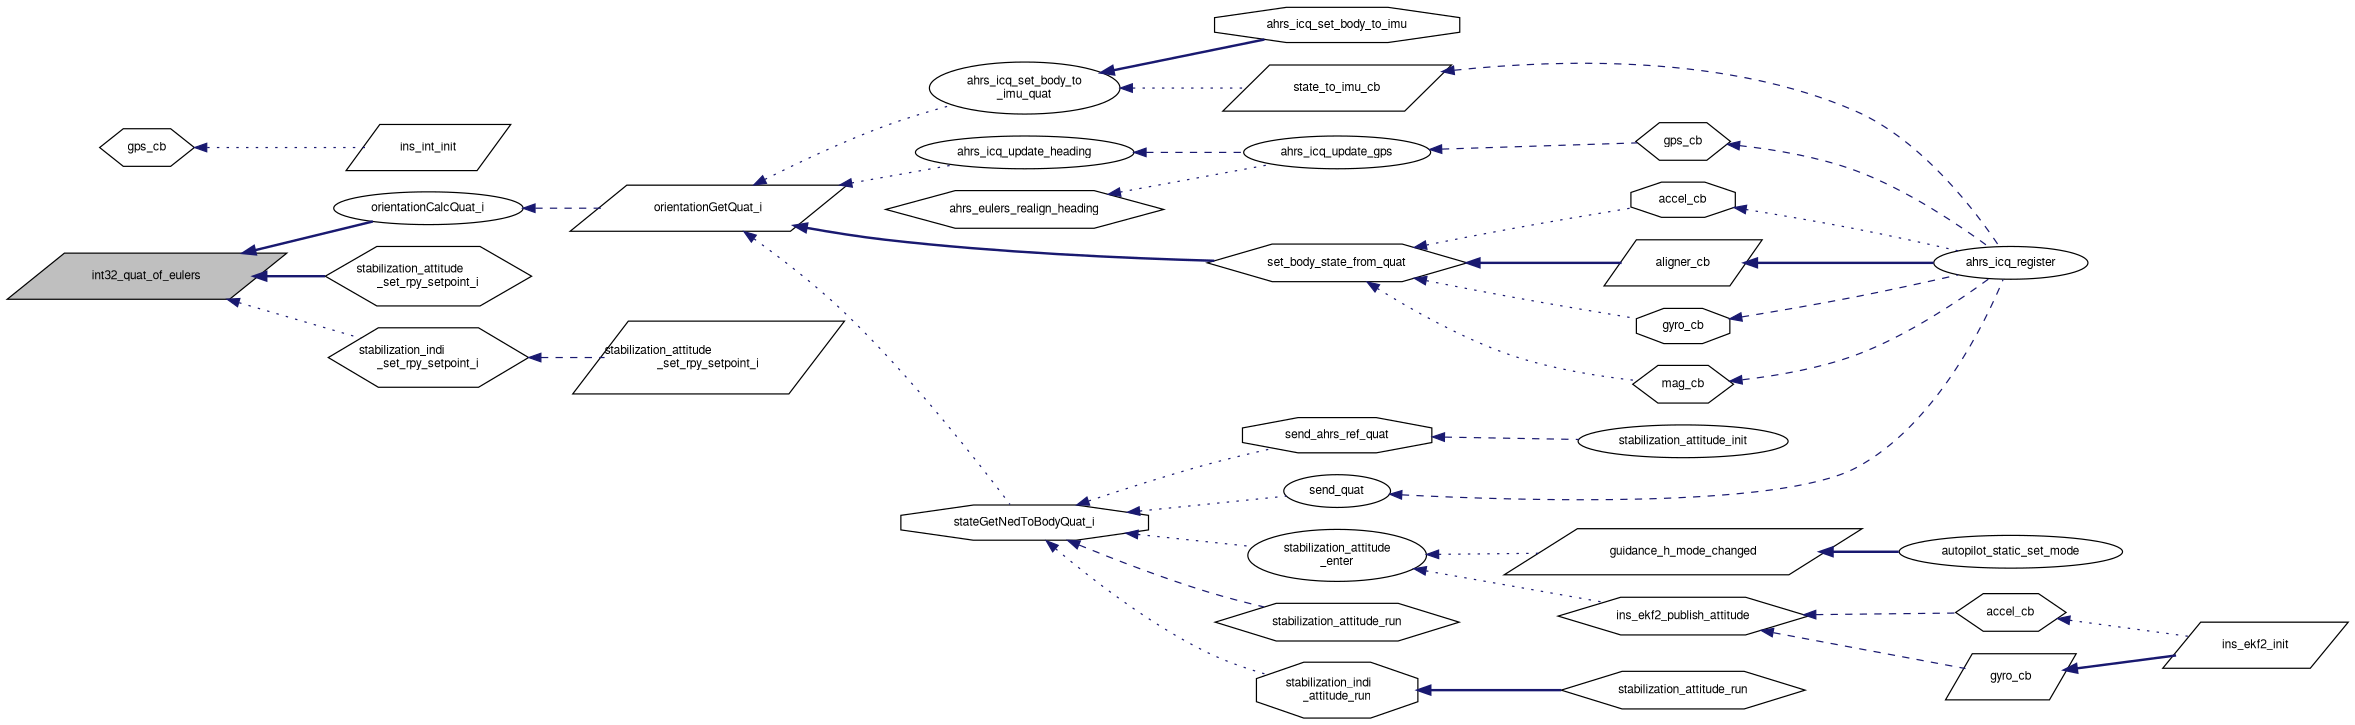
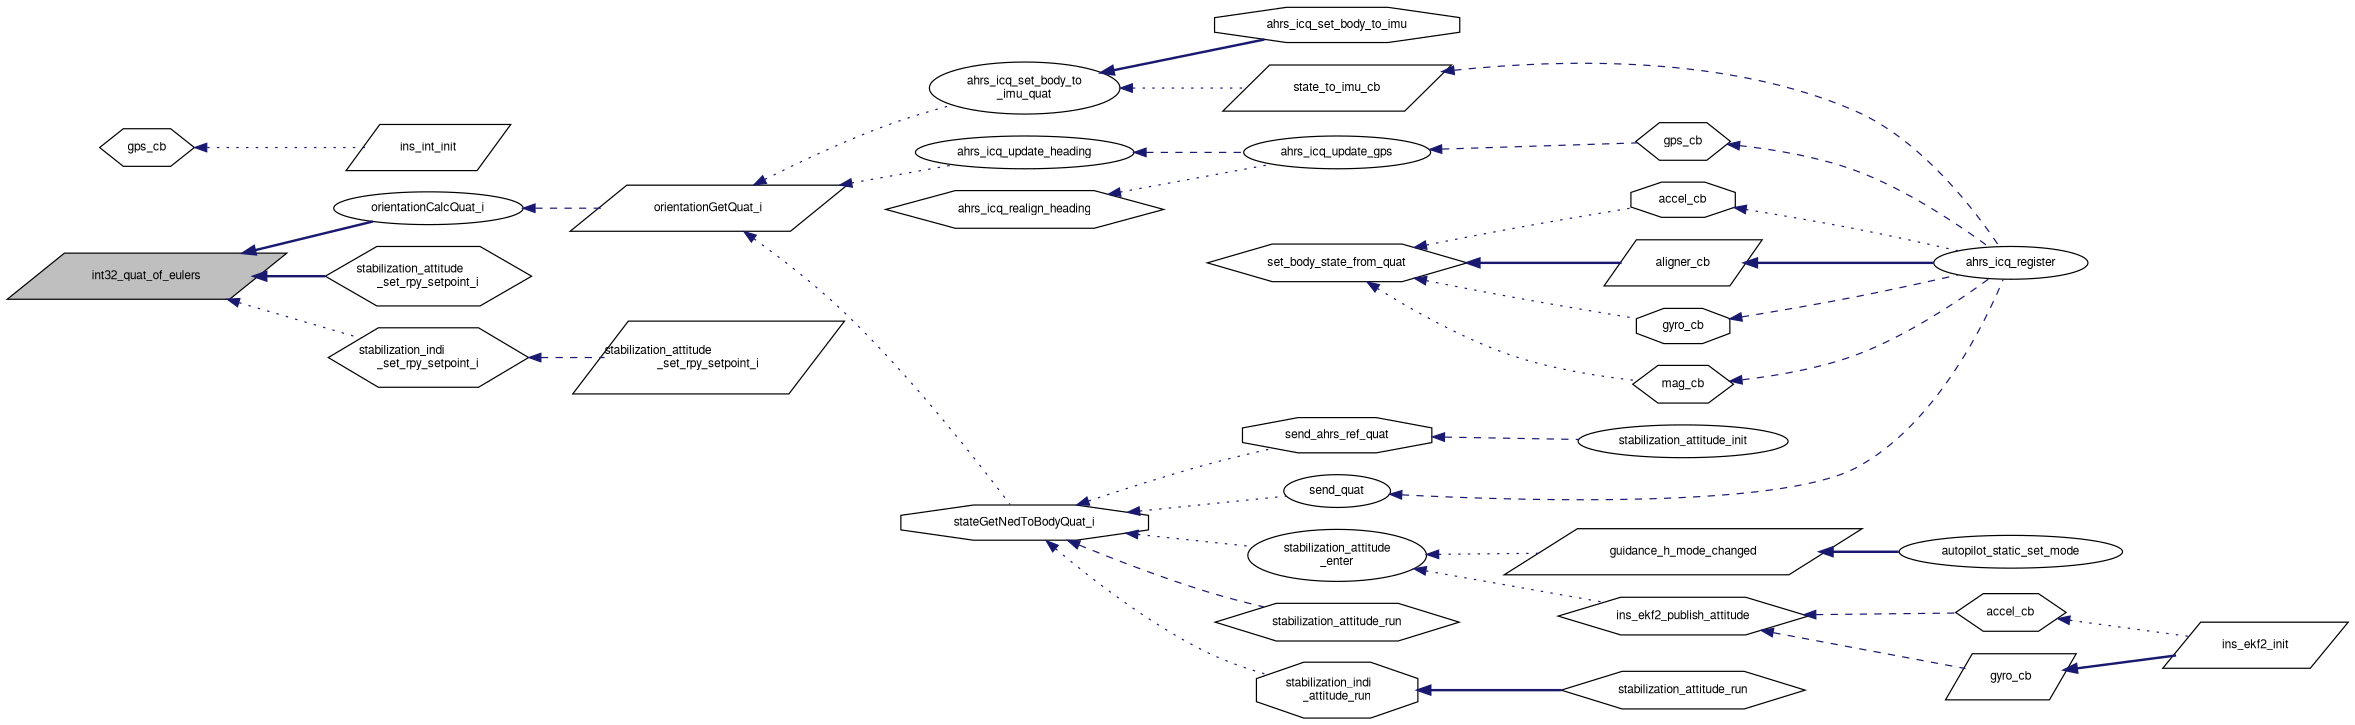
(1025, 209) -> (1025, 209)
(1010, 251) -> none
